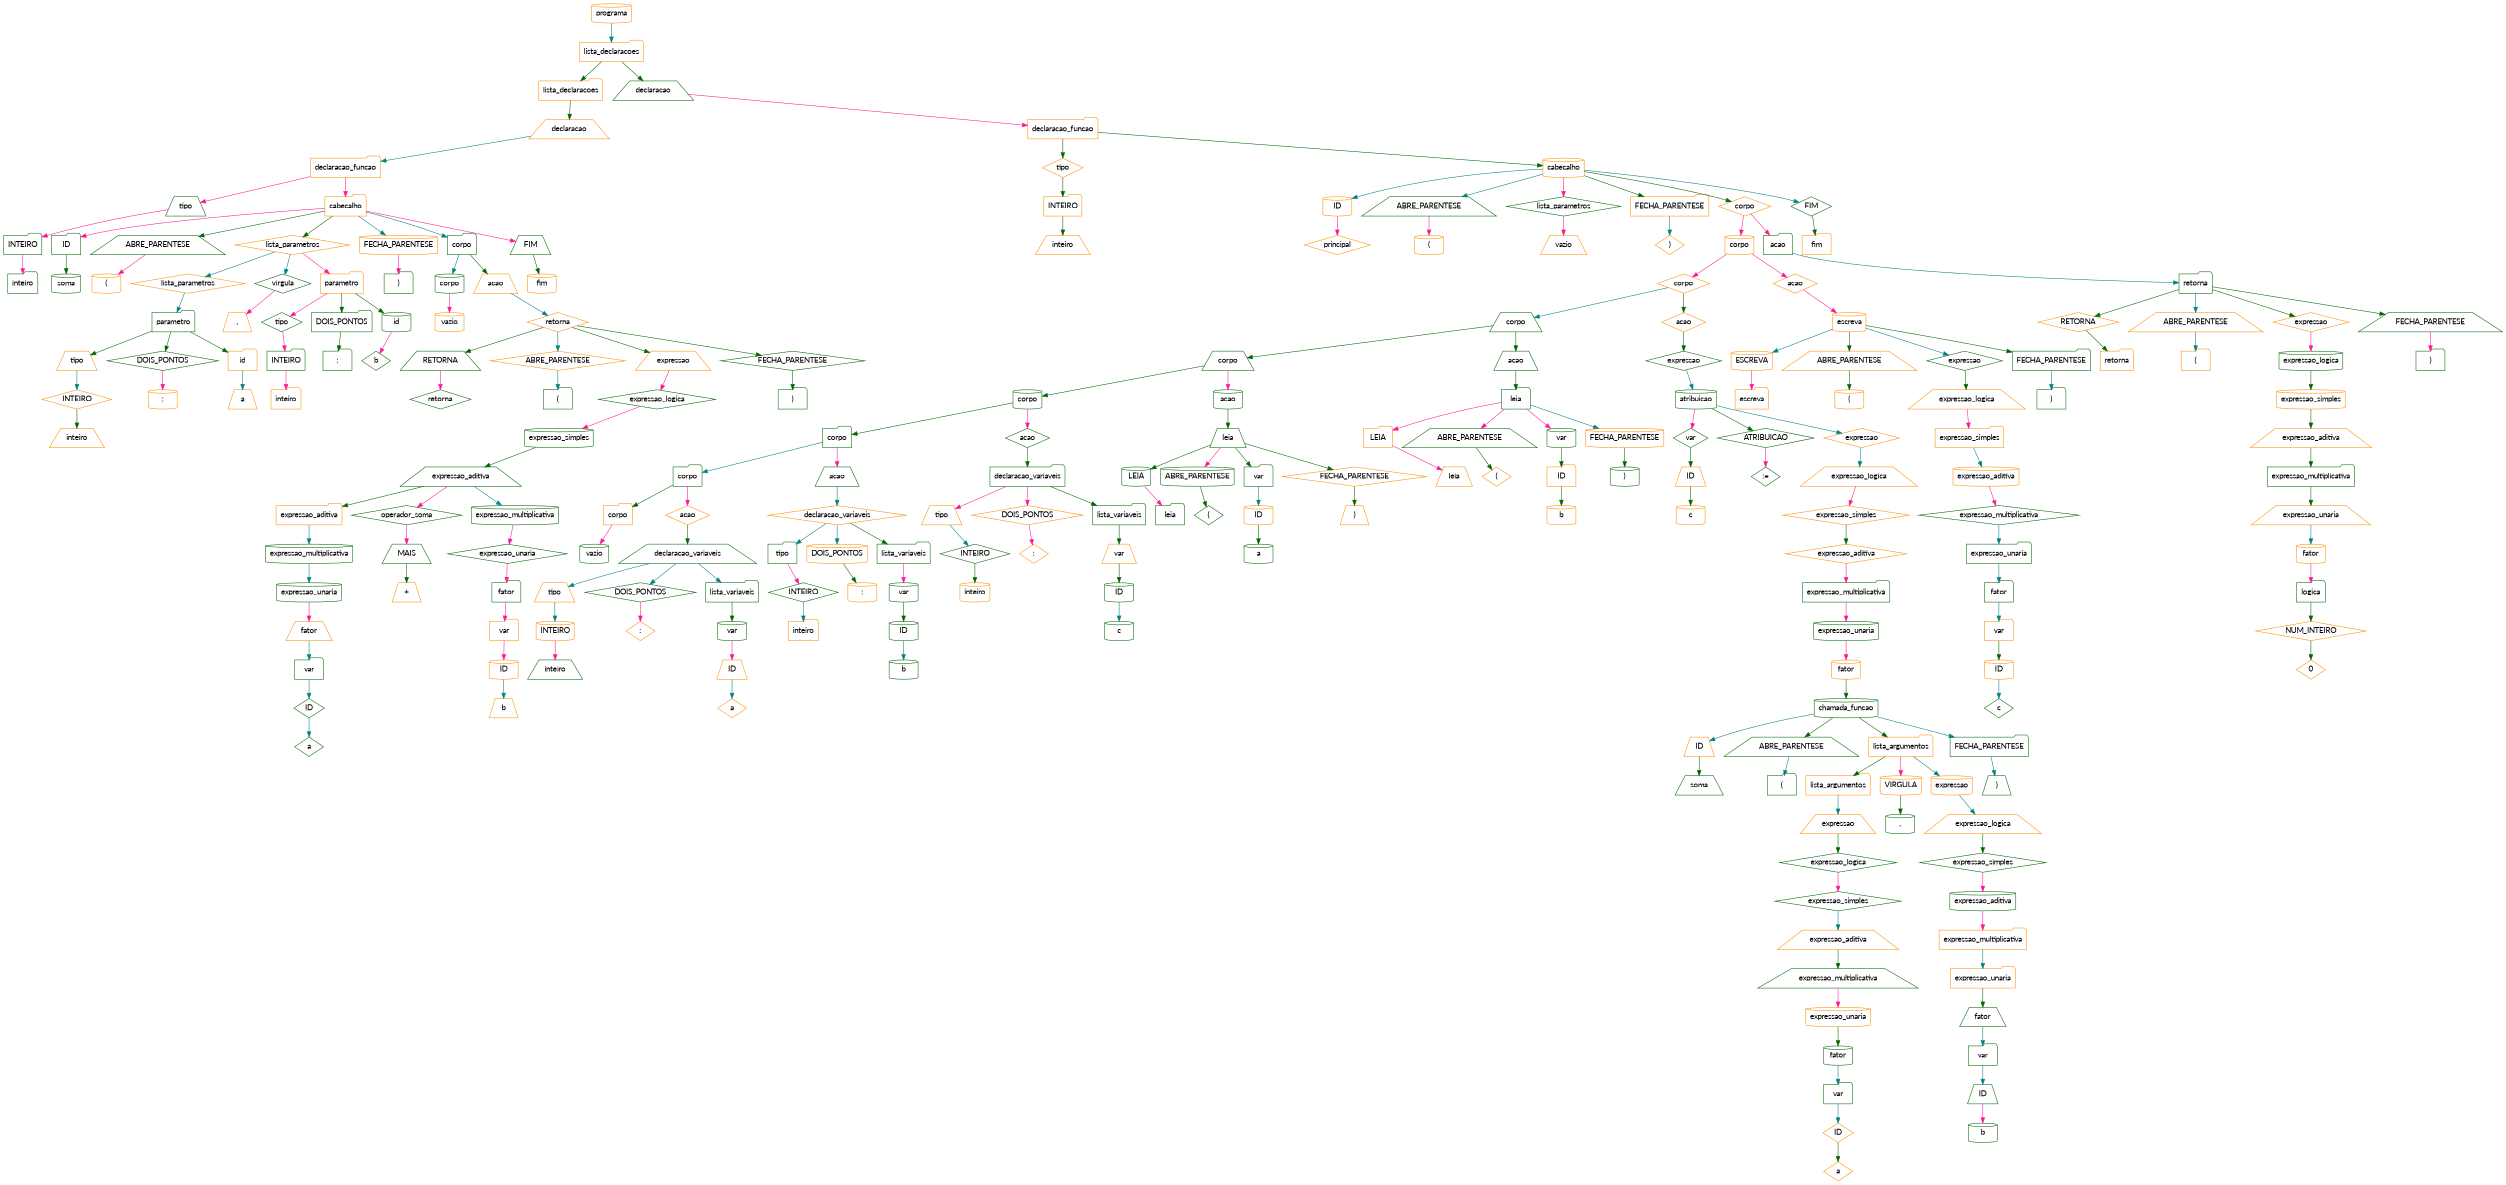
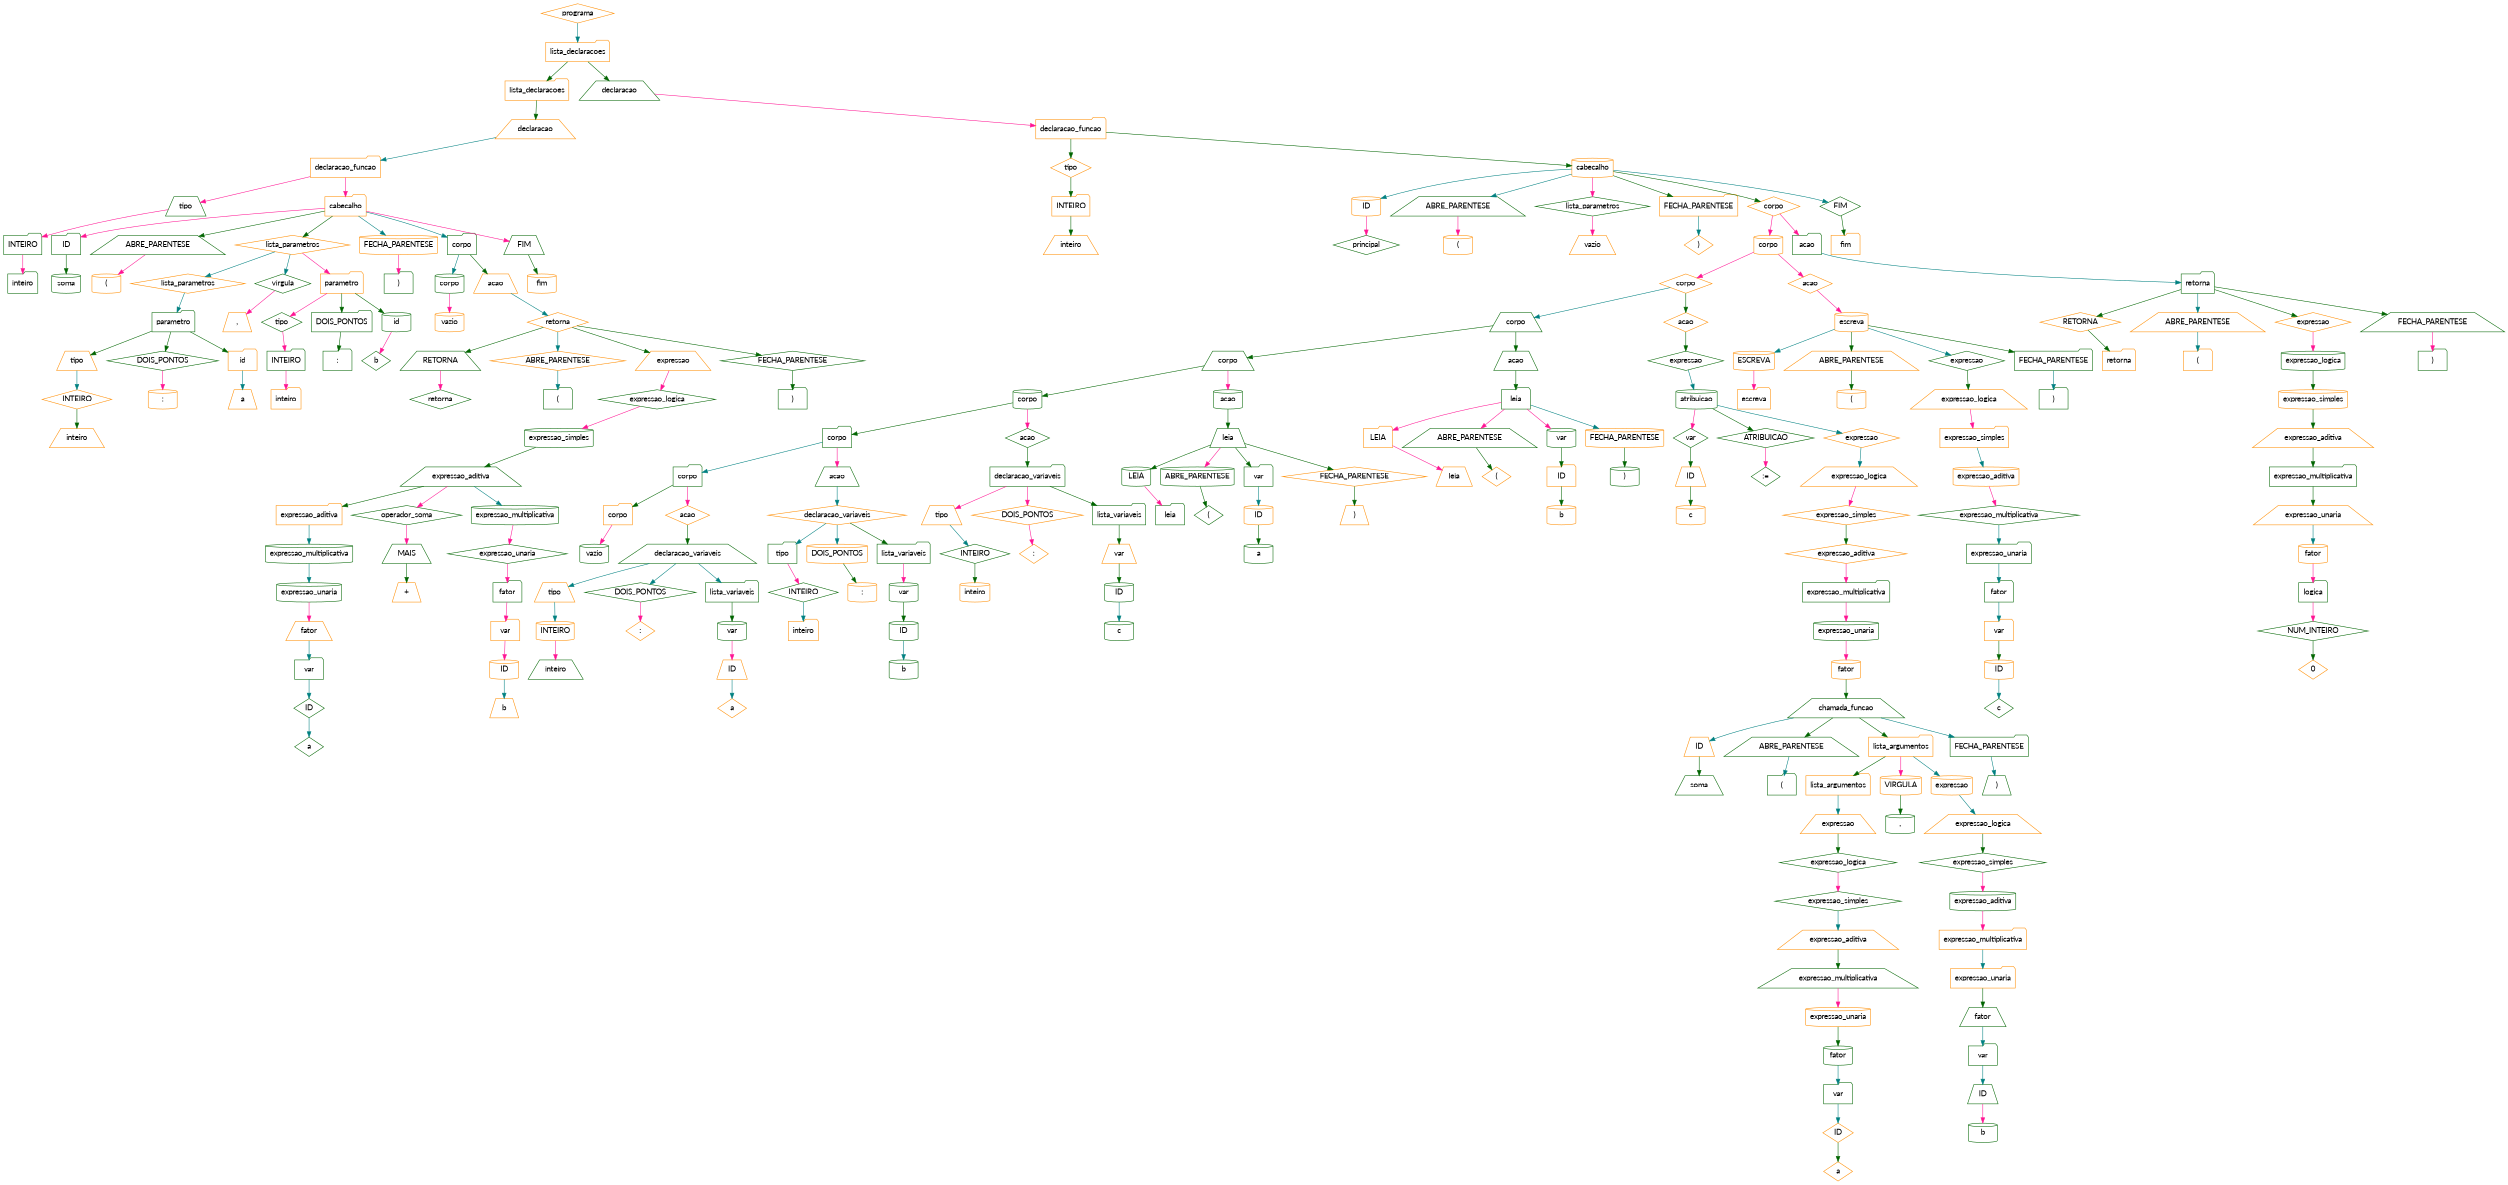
(611, 13) -> (578, 13)
(1337, 245) -> (1366, 245)
(2311, 609) -> (2313, 609)
(2311, 631) -> (2313, 631)
(1846, 708) -> (1846, 708)
